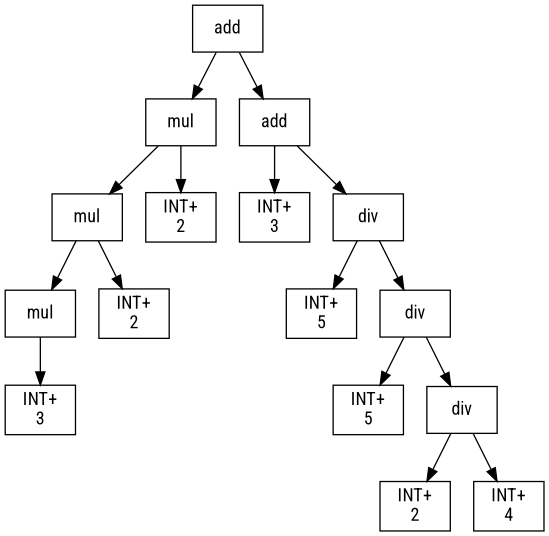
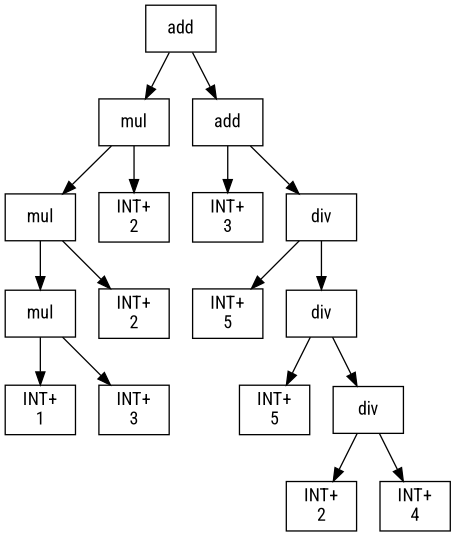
none -> (40, 410)
